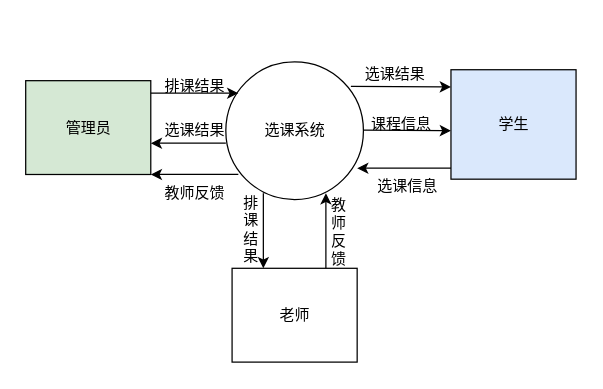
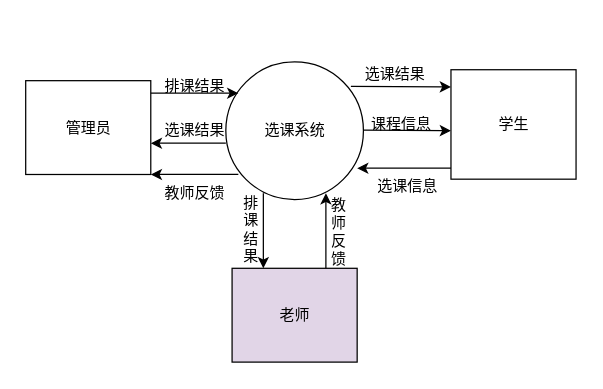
(513, 124) -> (513, 124)
(88, 128) -> (88, 128)
(294, 315) -> (294, 315)
